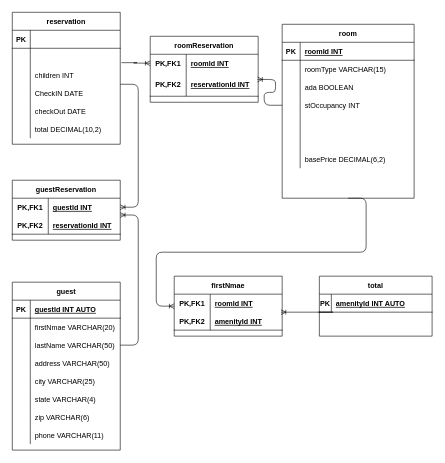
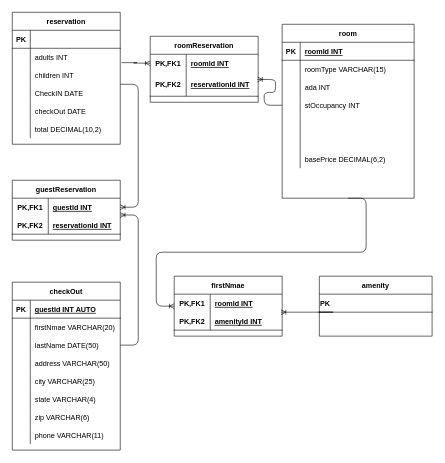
none -> (75, 57)
(326, 88) -> (318, 88)
(376, 286) -> (376, 286)
(66, 292) -> (66, 292)
(382, 303) -> none
(73, 346) -> (67, 346)
